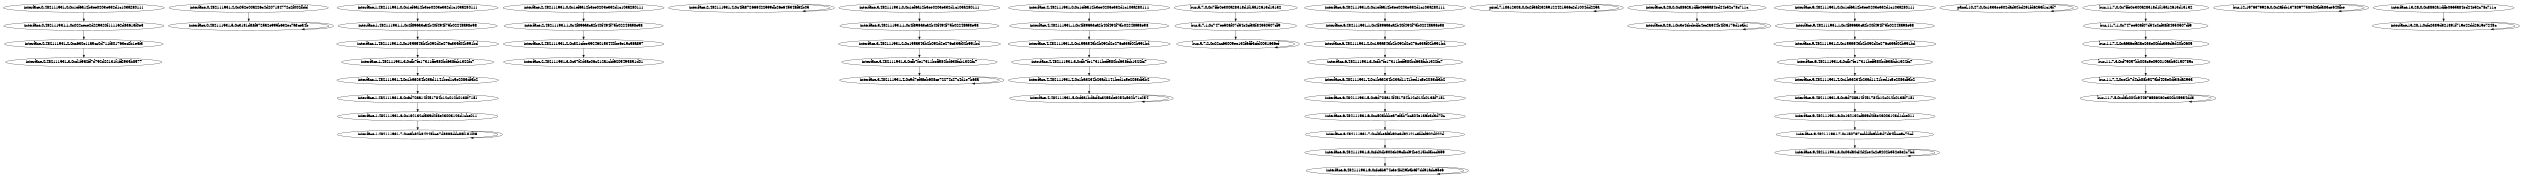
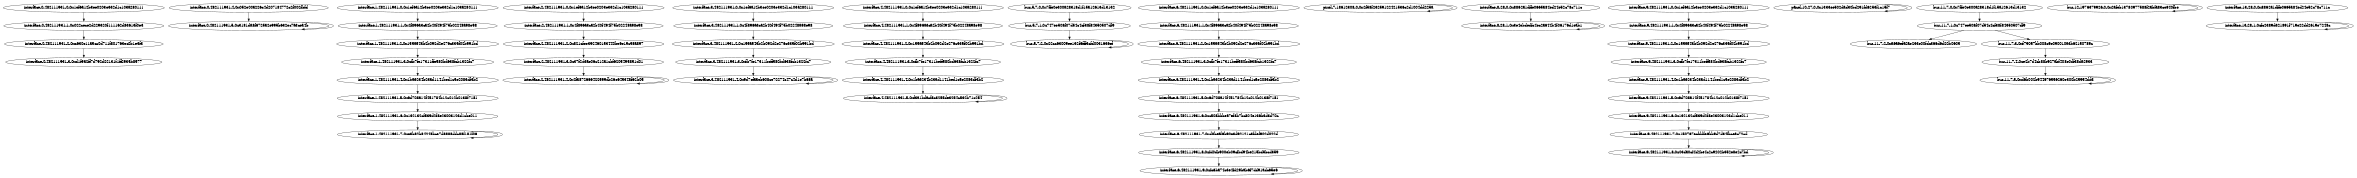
(2146, 52) -> (2011, 35)
none -> (584, 70)
